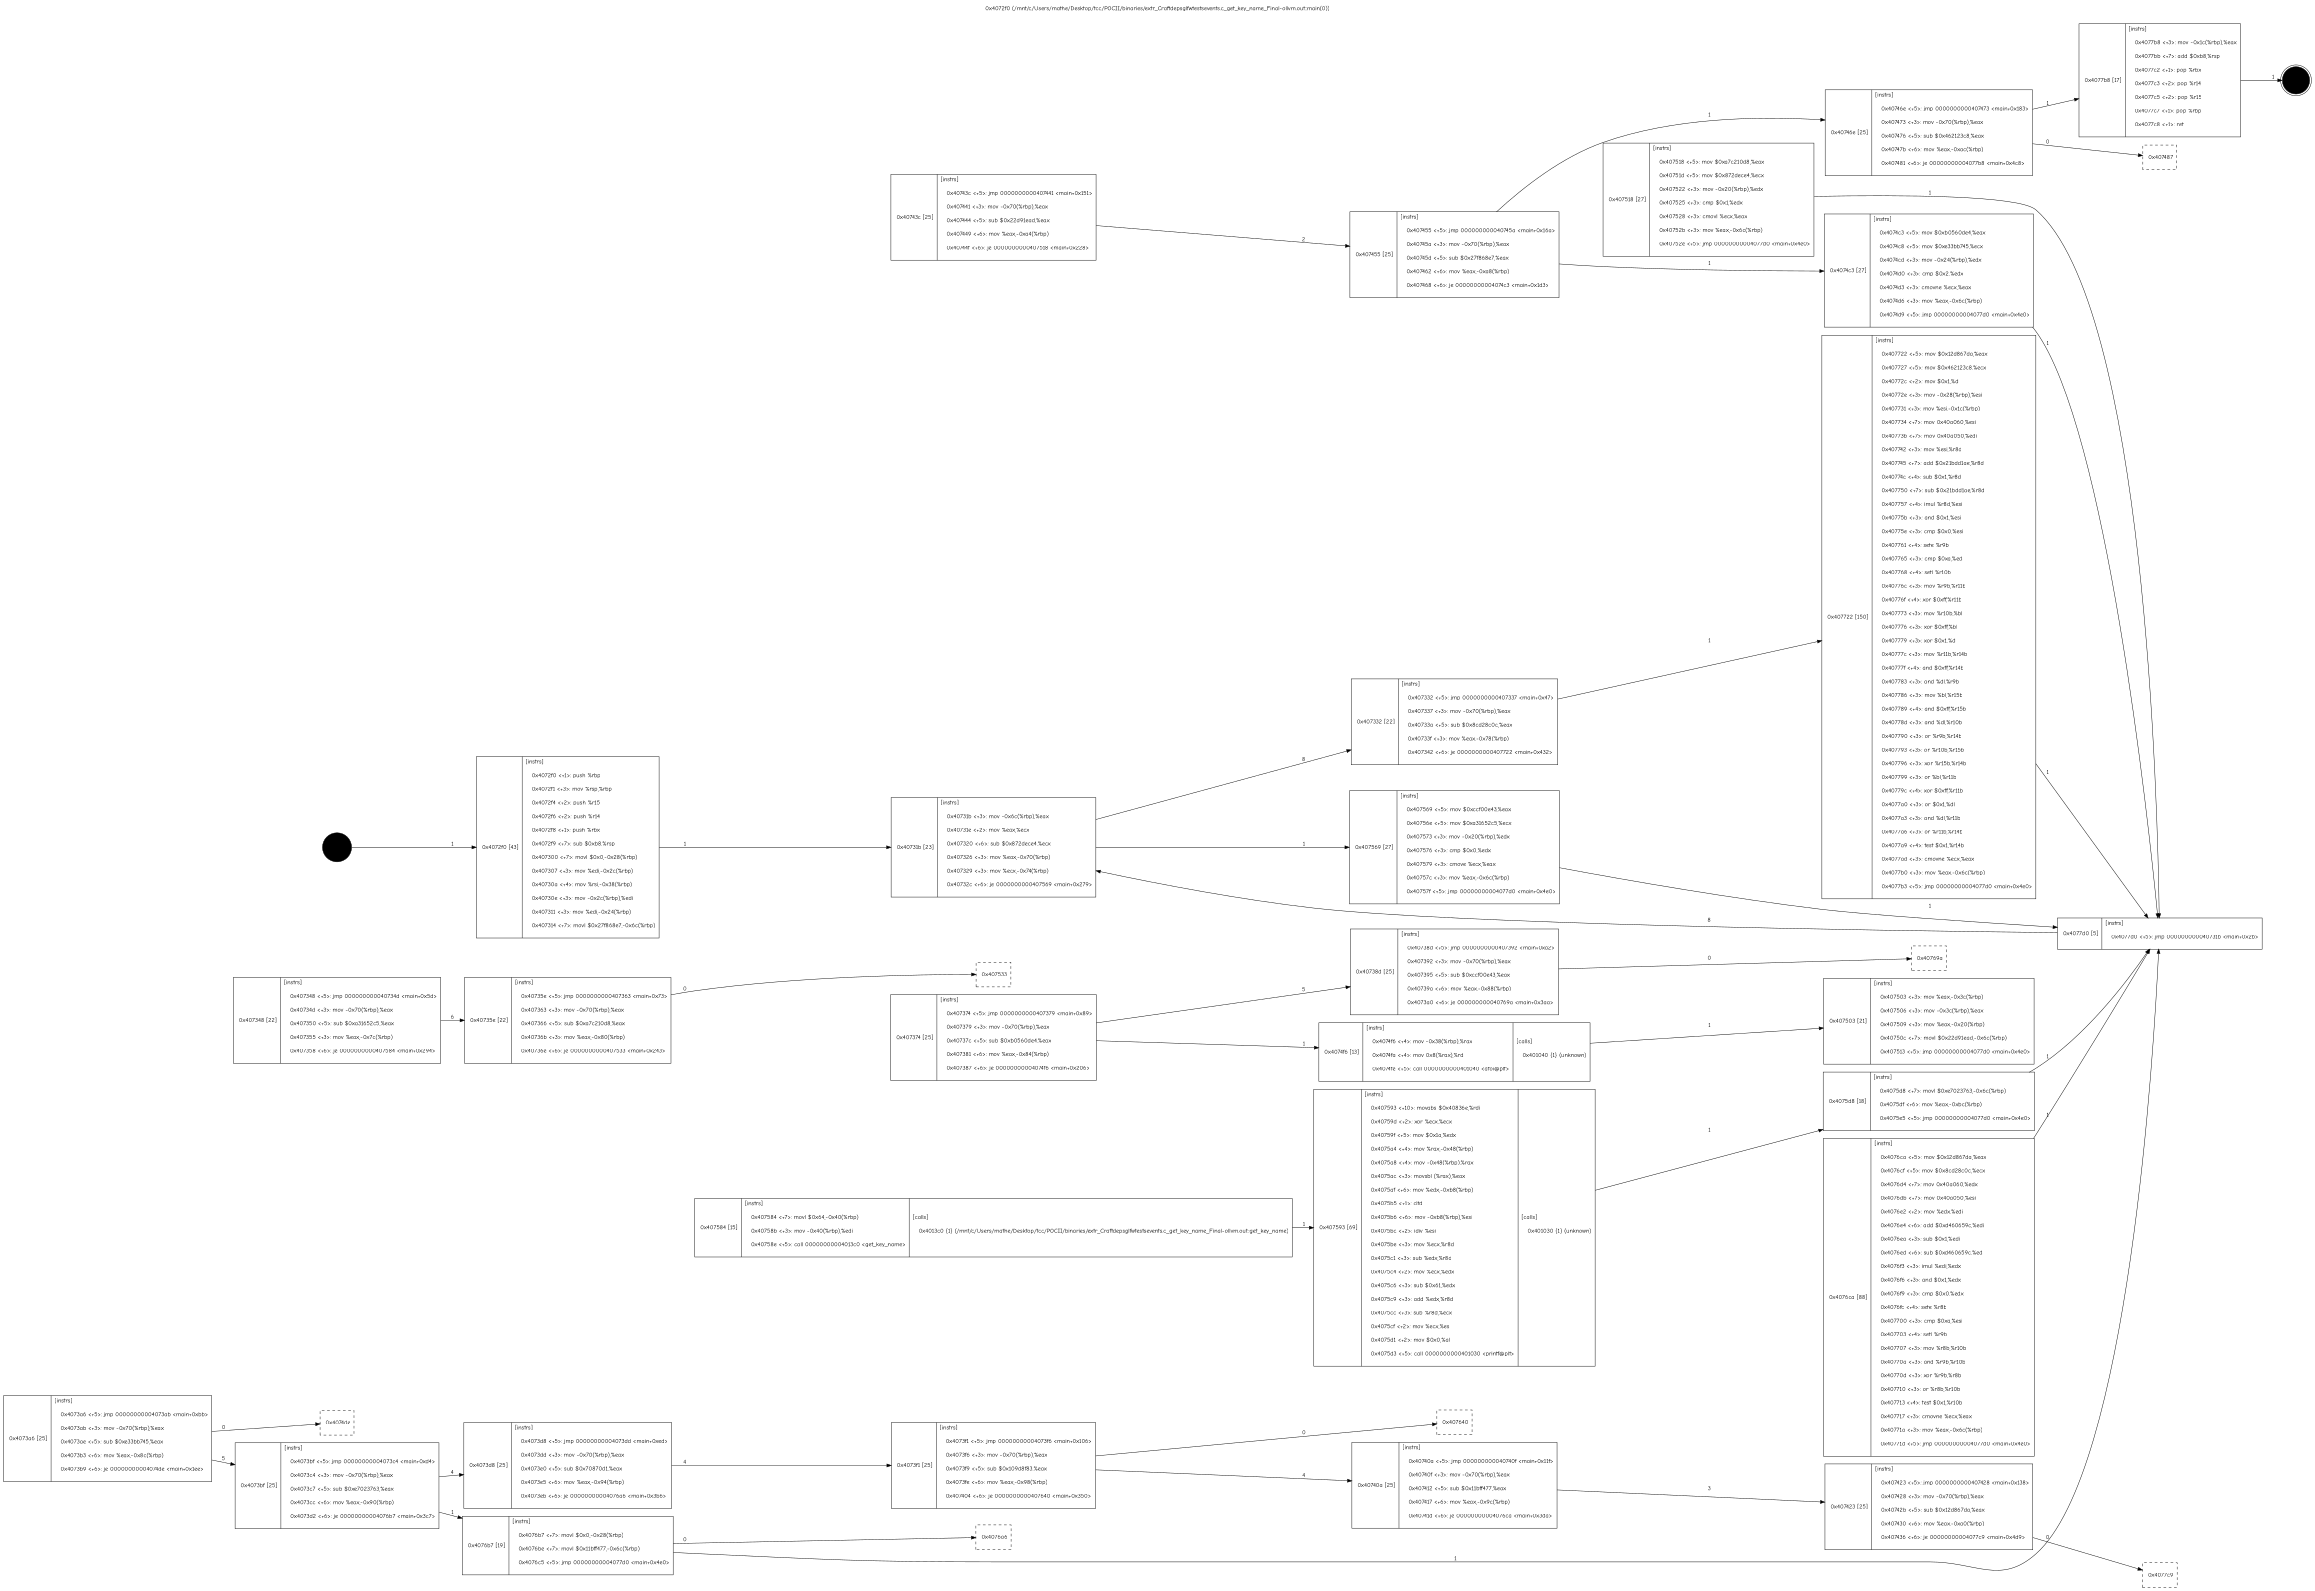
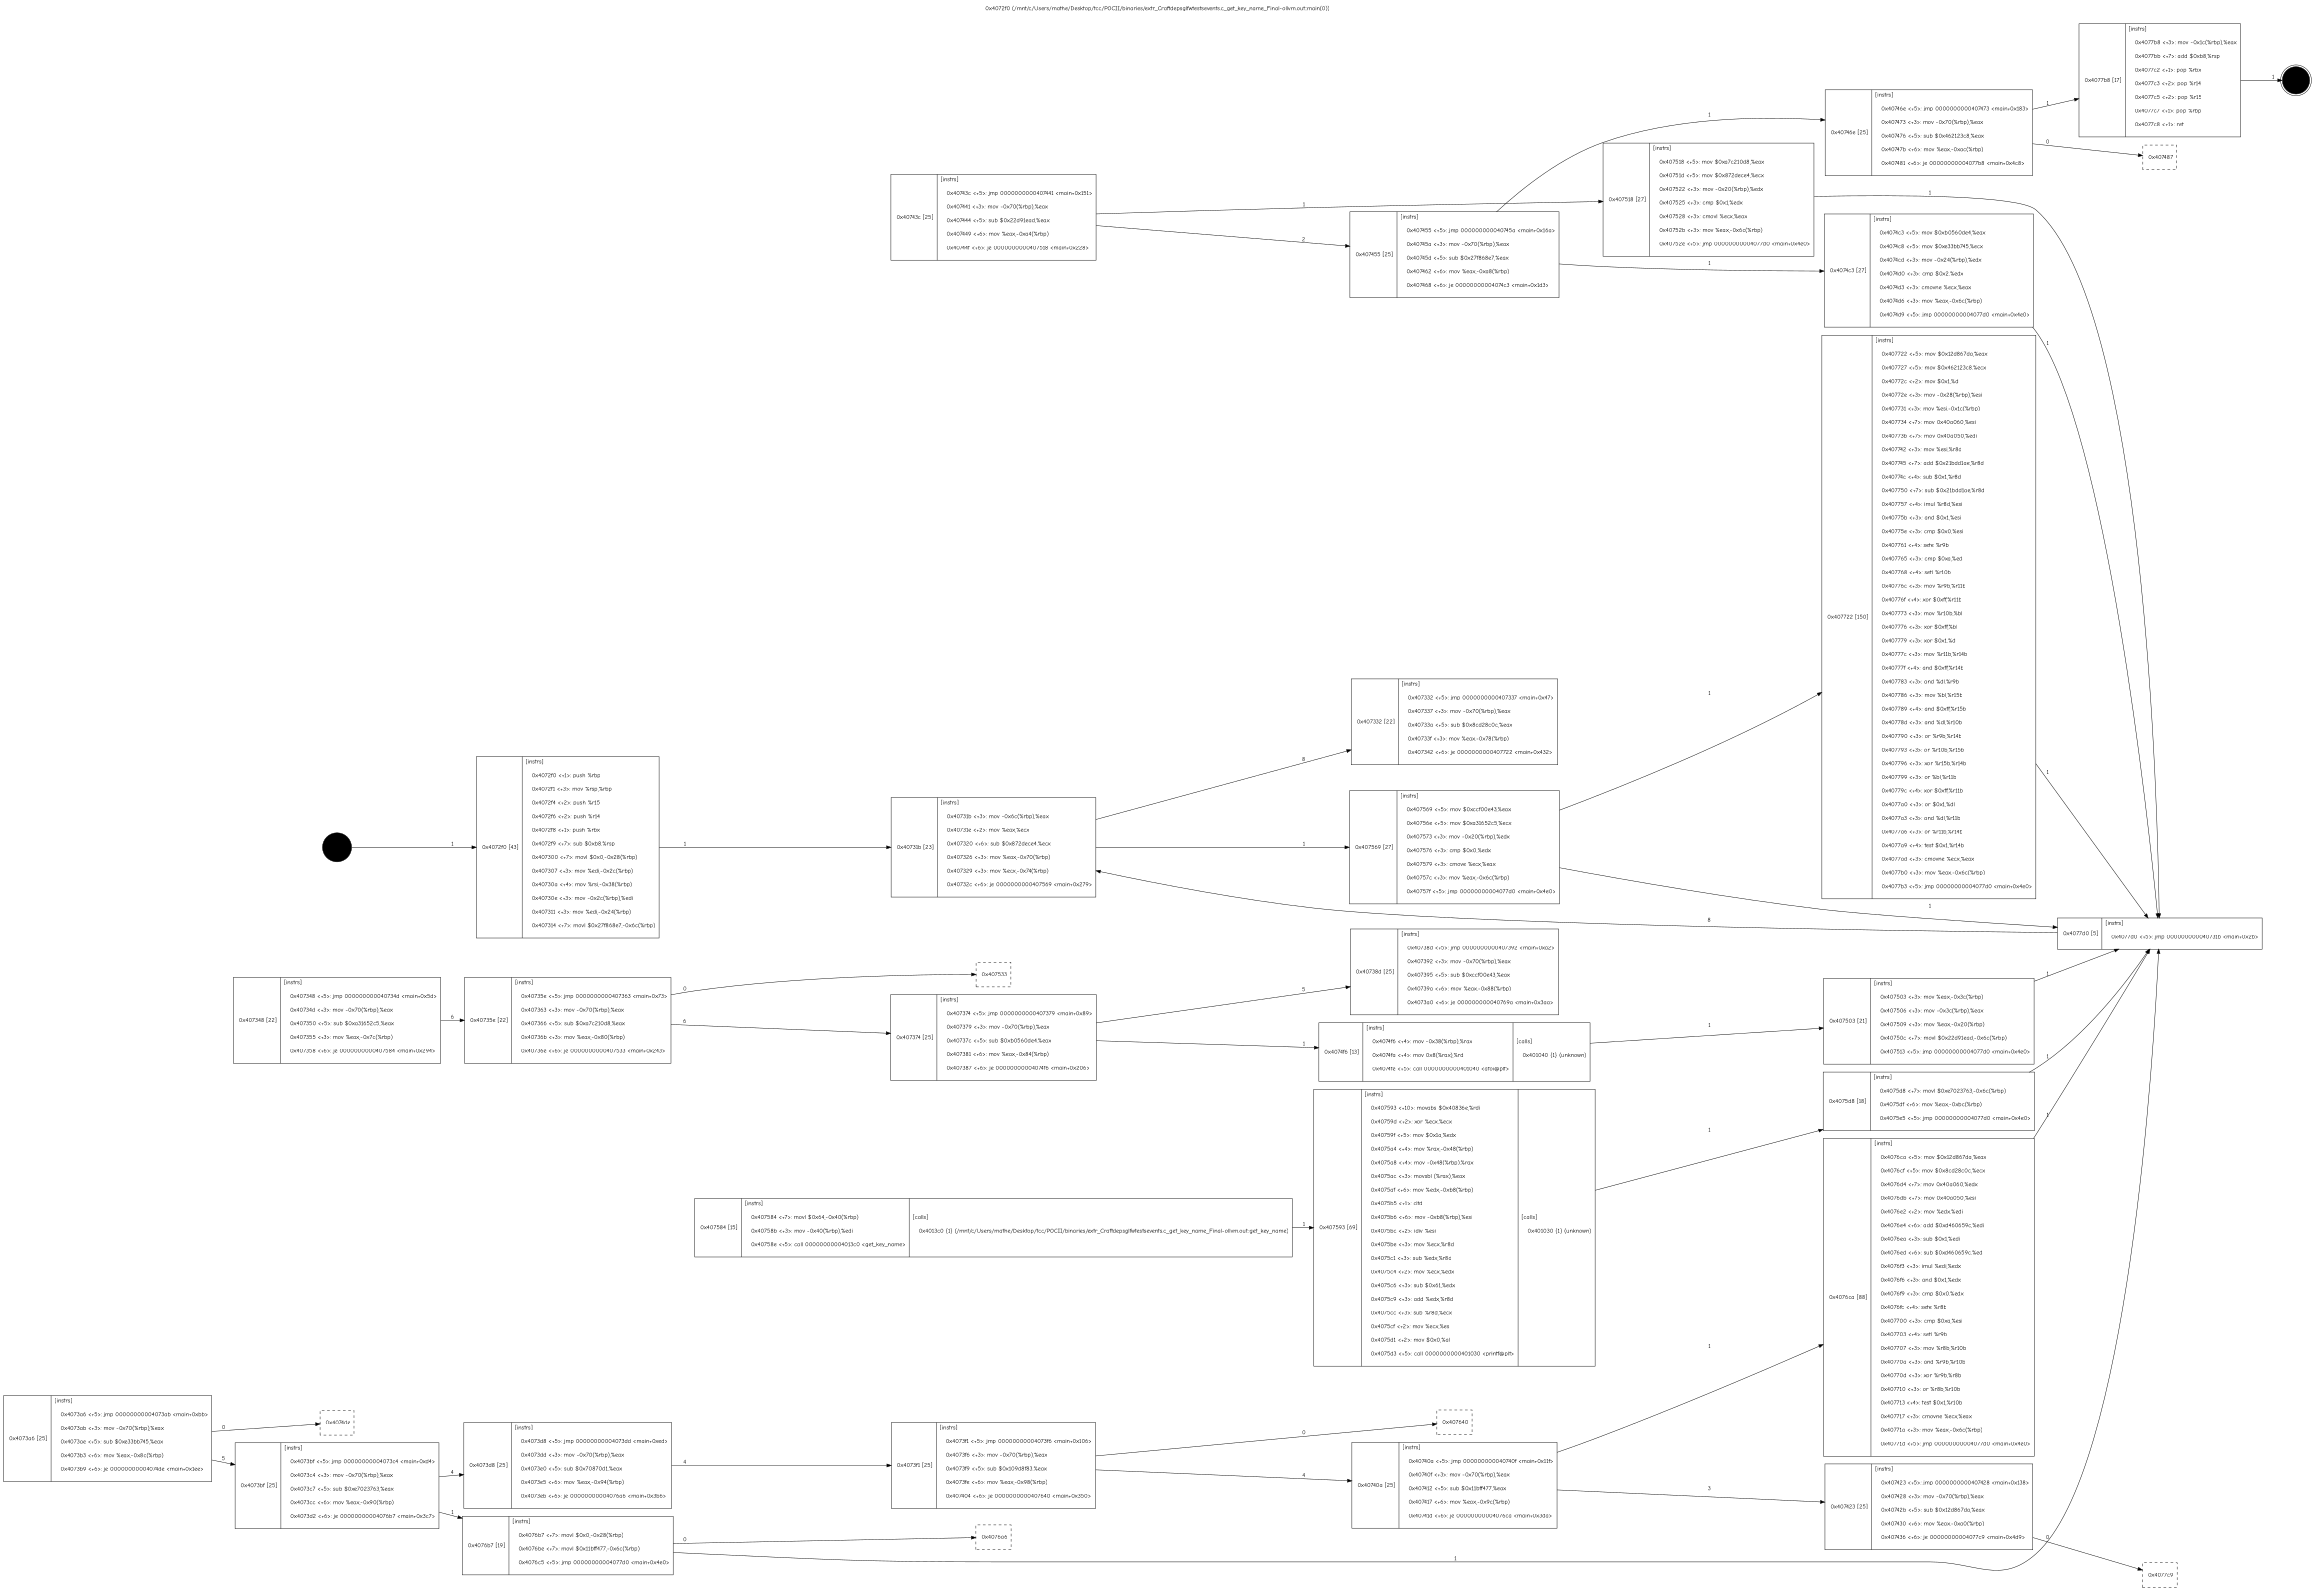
none -> (1347, 207)
(1688, 670) -> (1691, 757)
(1929, 958) -> none
none -> (2074, 966)
none -> (779, 1029)
none -> (1689, 1401)
